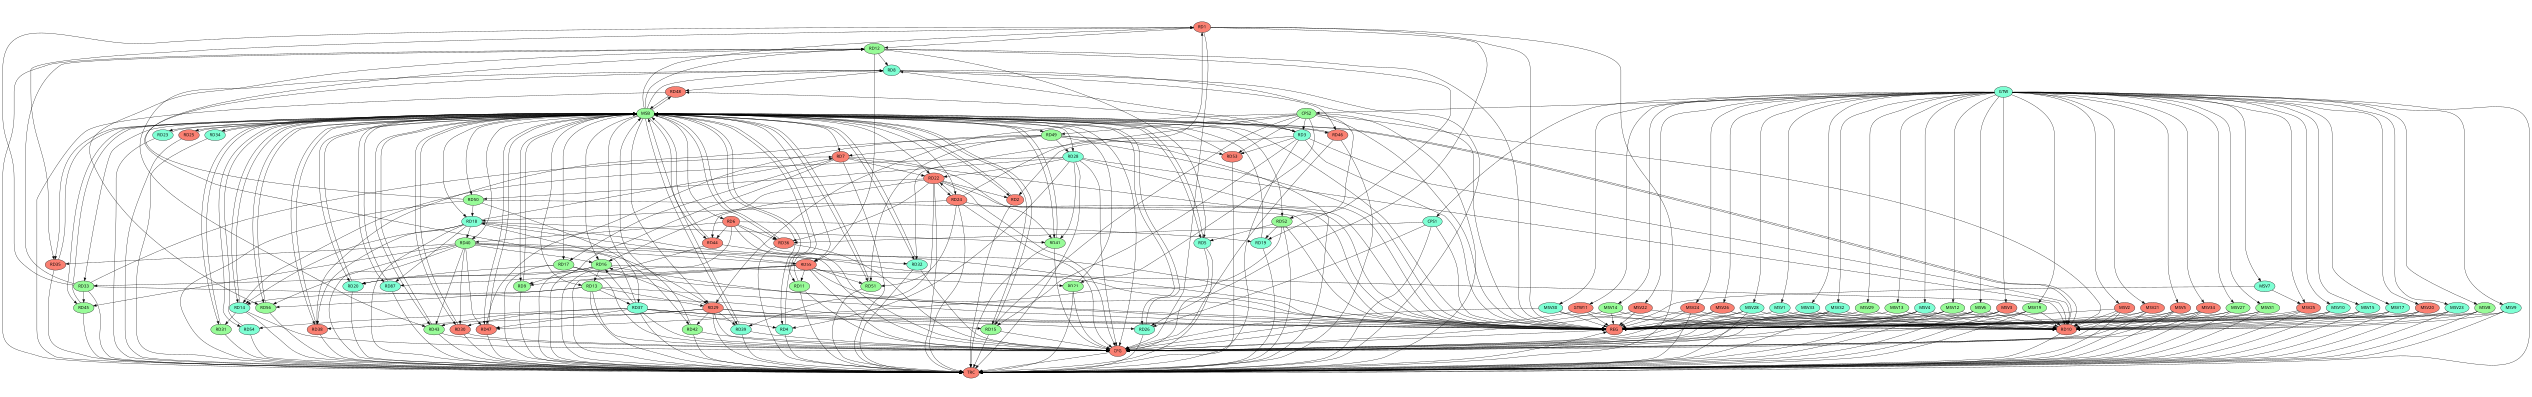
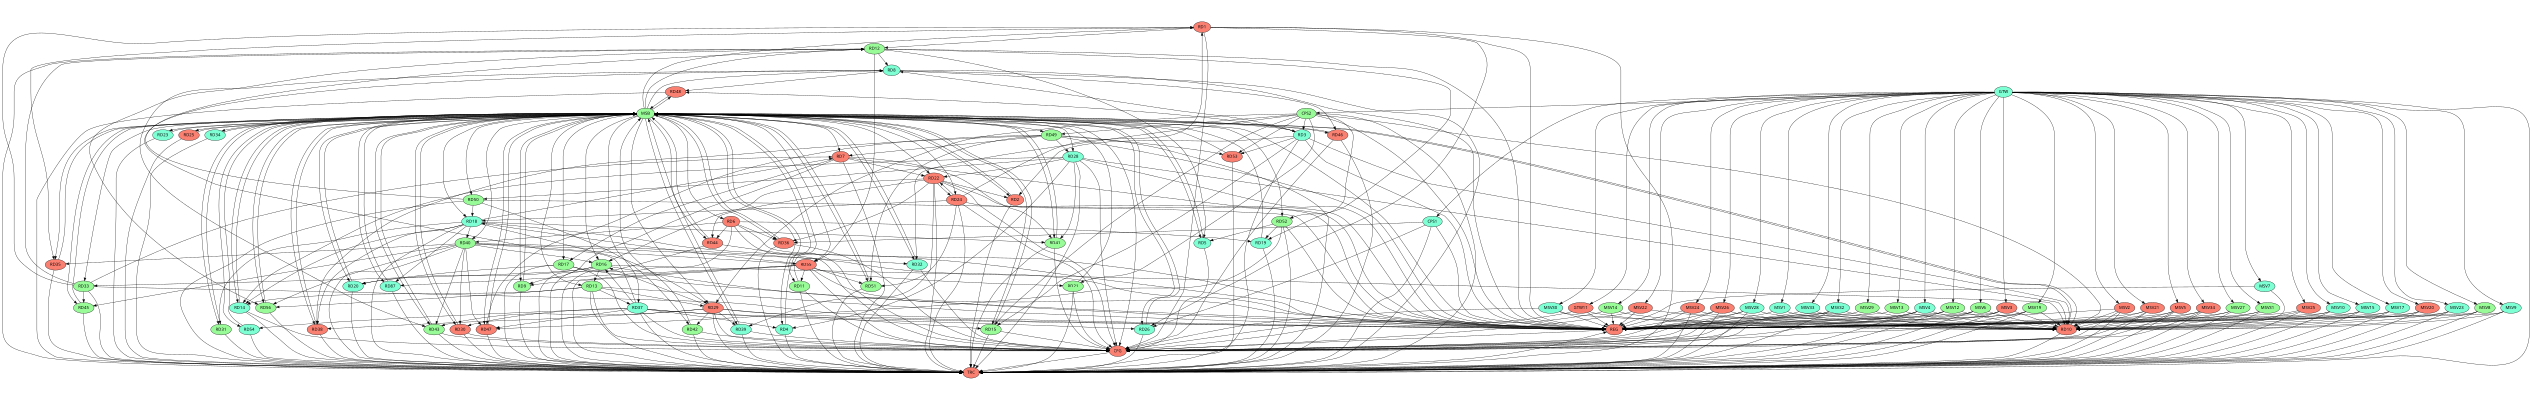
(2285, 296) -> (2196, 327)
(231, 318) -> (319, 243)
(1133, 358) -> (1359, 369)
